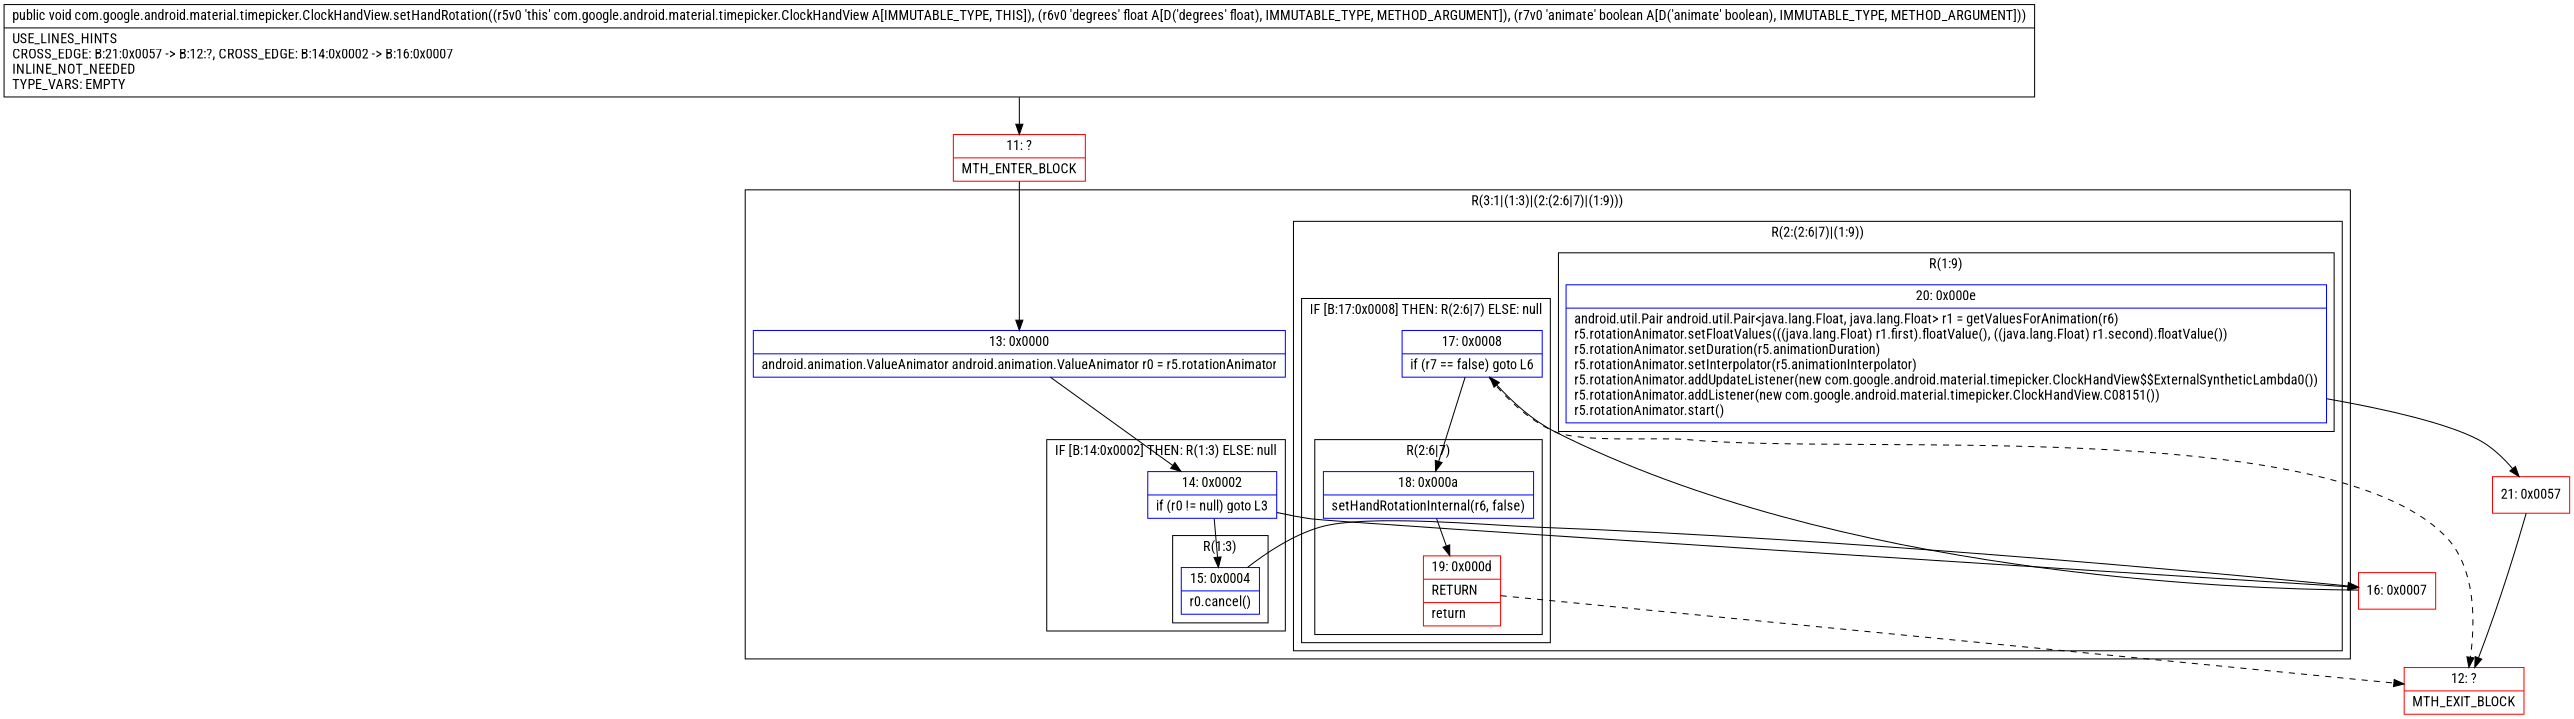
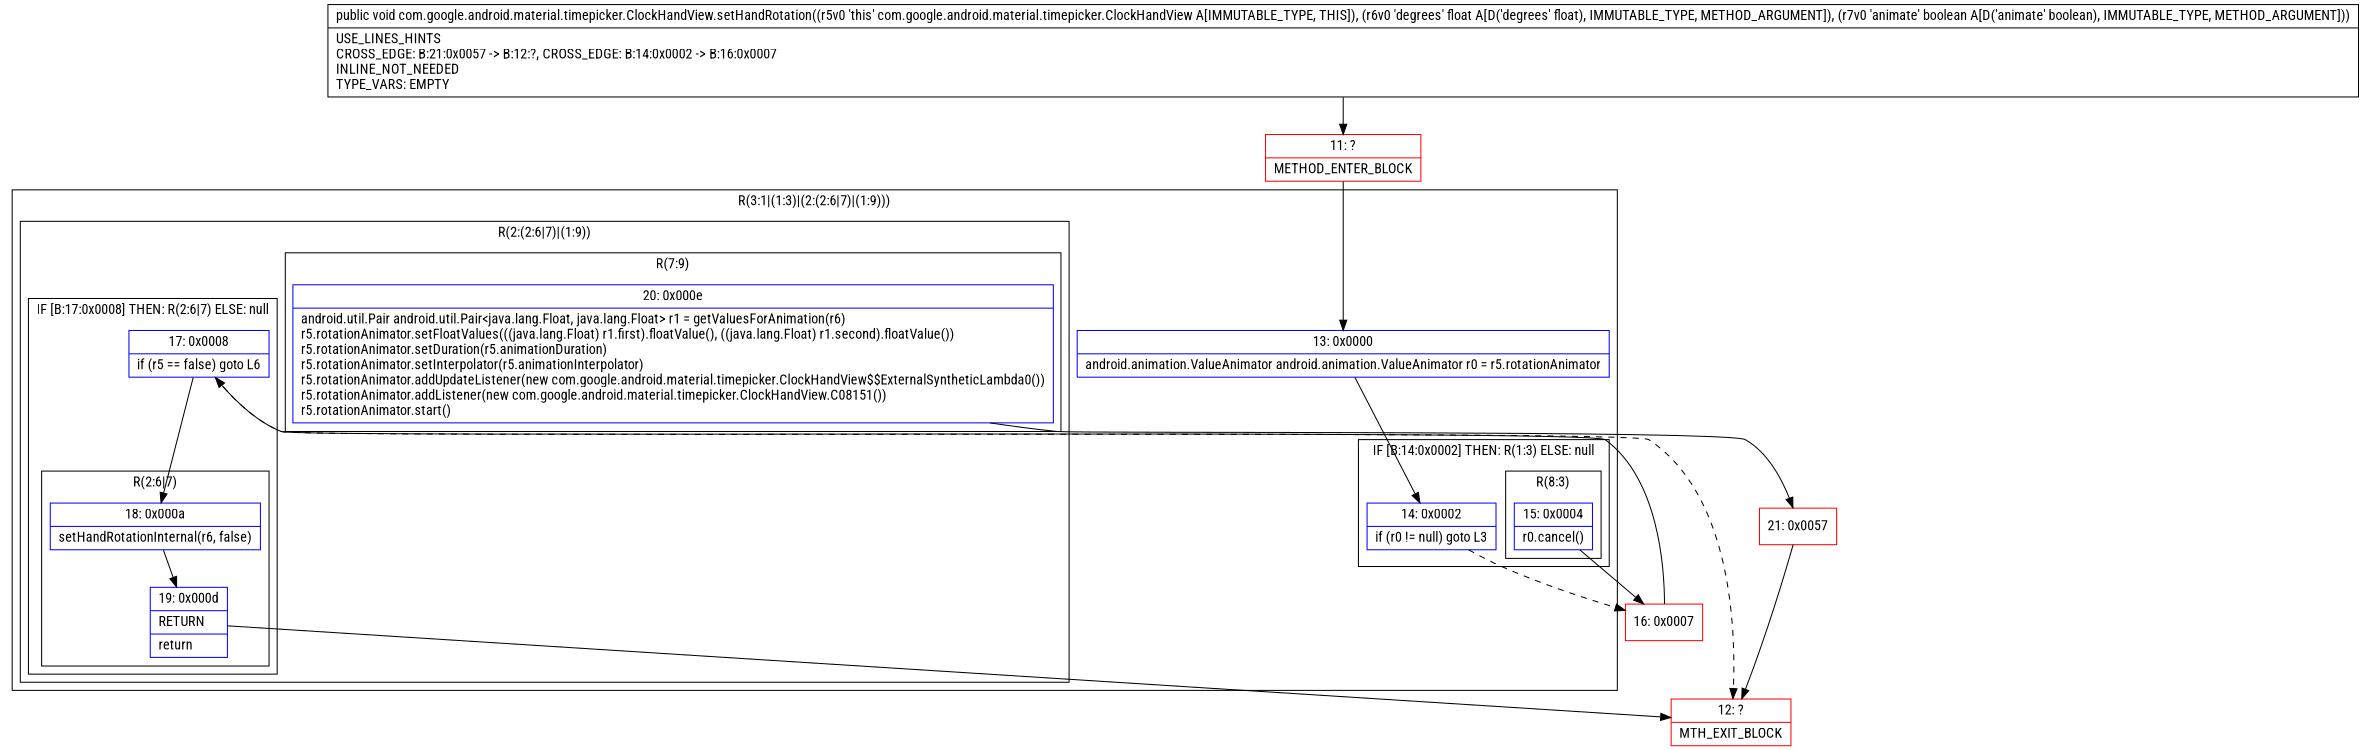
(1019, 169) -> (1343, 169)
(1946, 264) -> (673, 264)
(1472, 365) -> (199, 365)
(1216, 542) -> none
(1220, 547) -> (1553, 483)
(1812, 553) -> (1541, 582)
(1462, 591) -> (189, 622)
(1947, 639) -> (944, 671)
